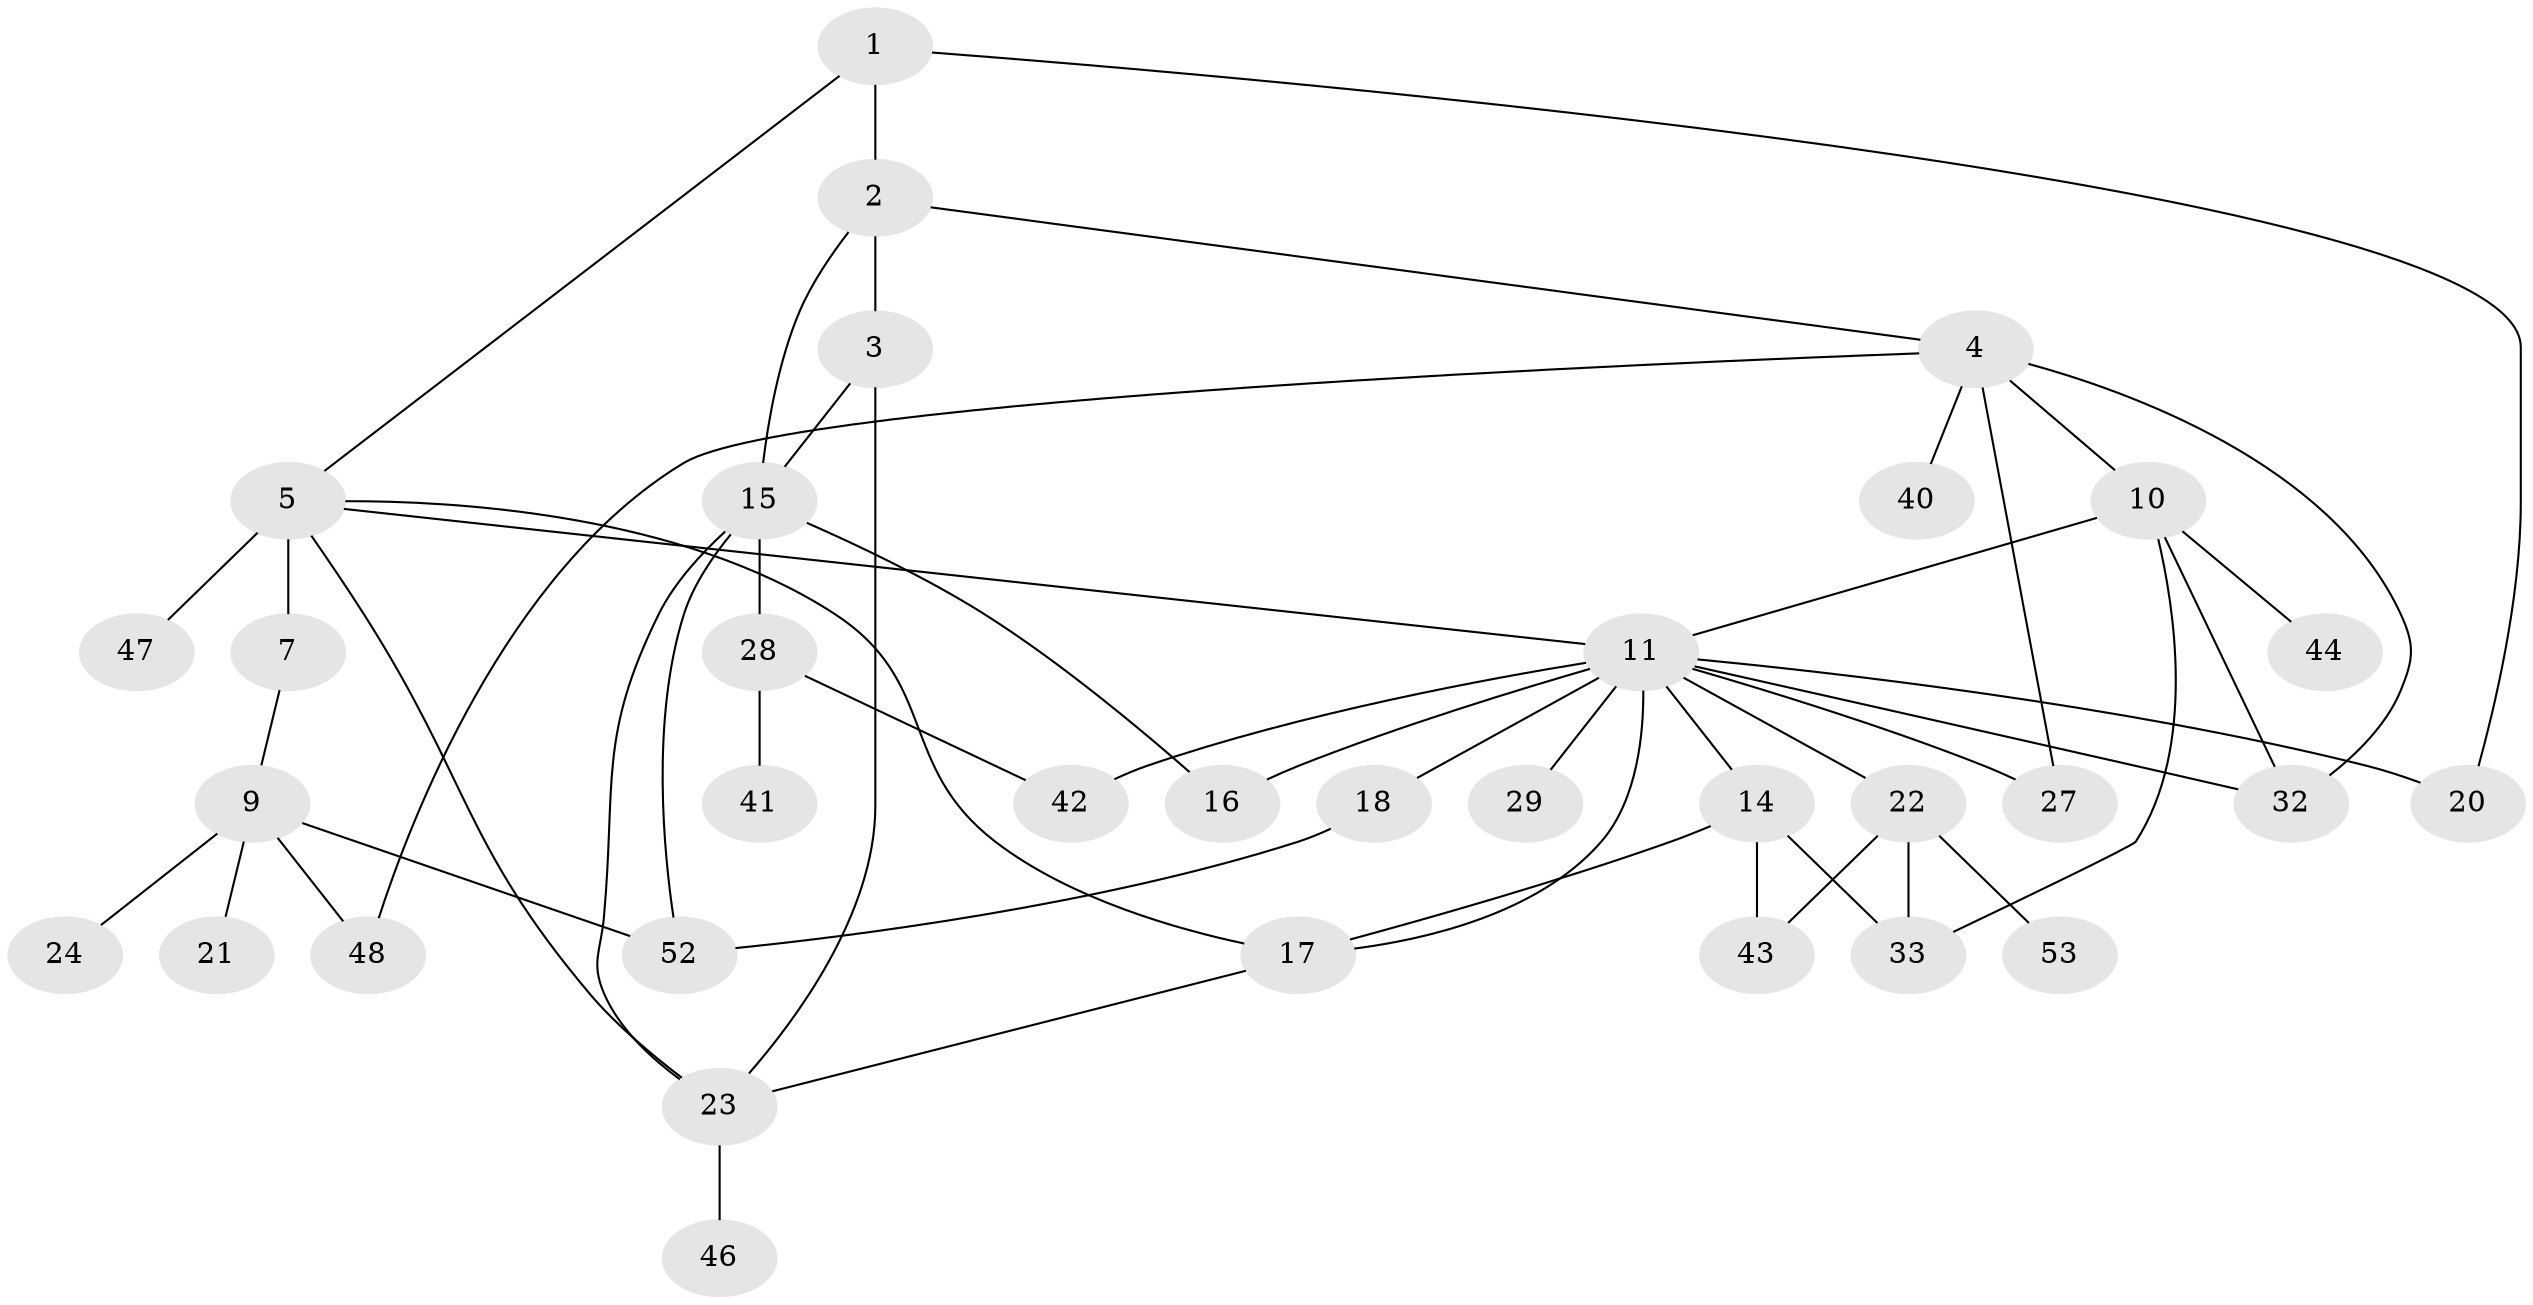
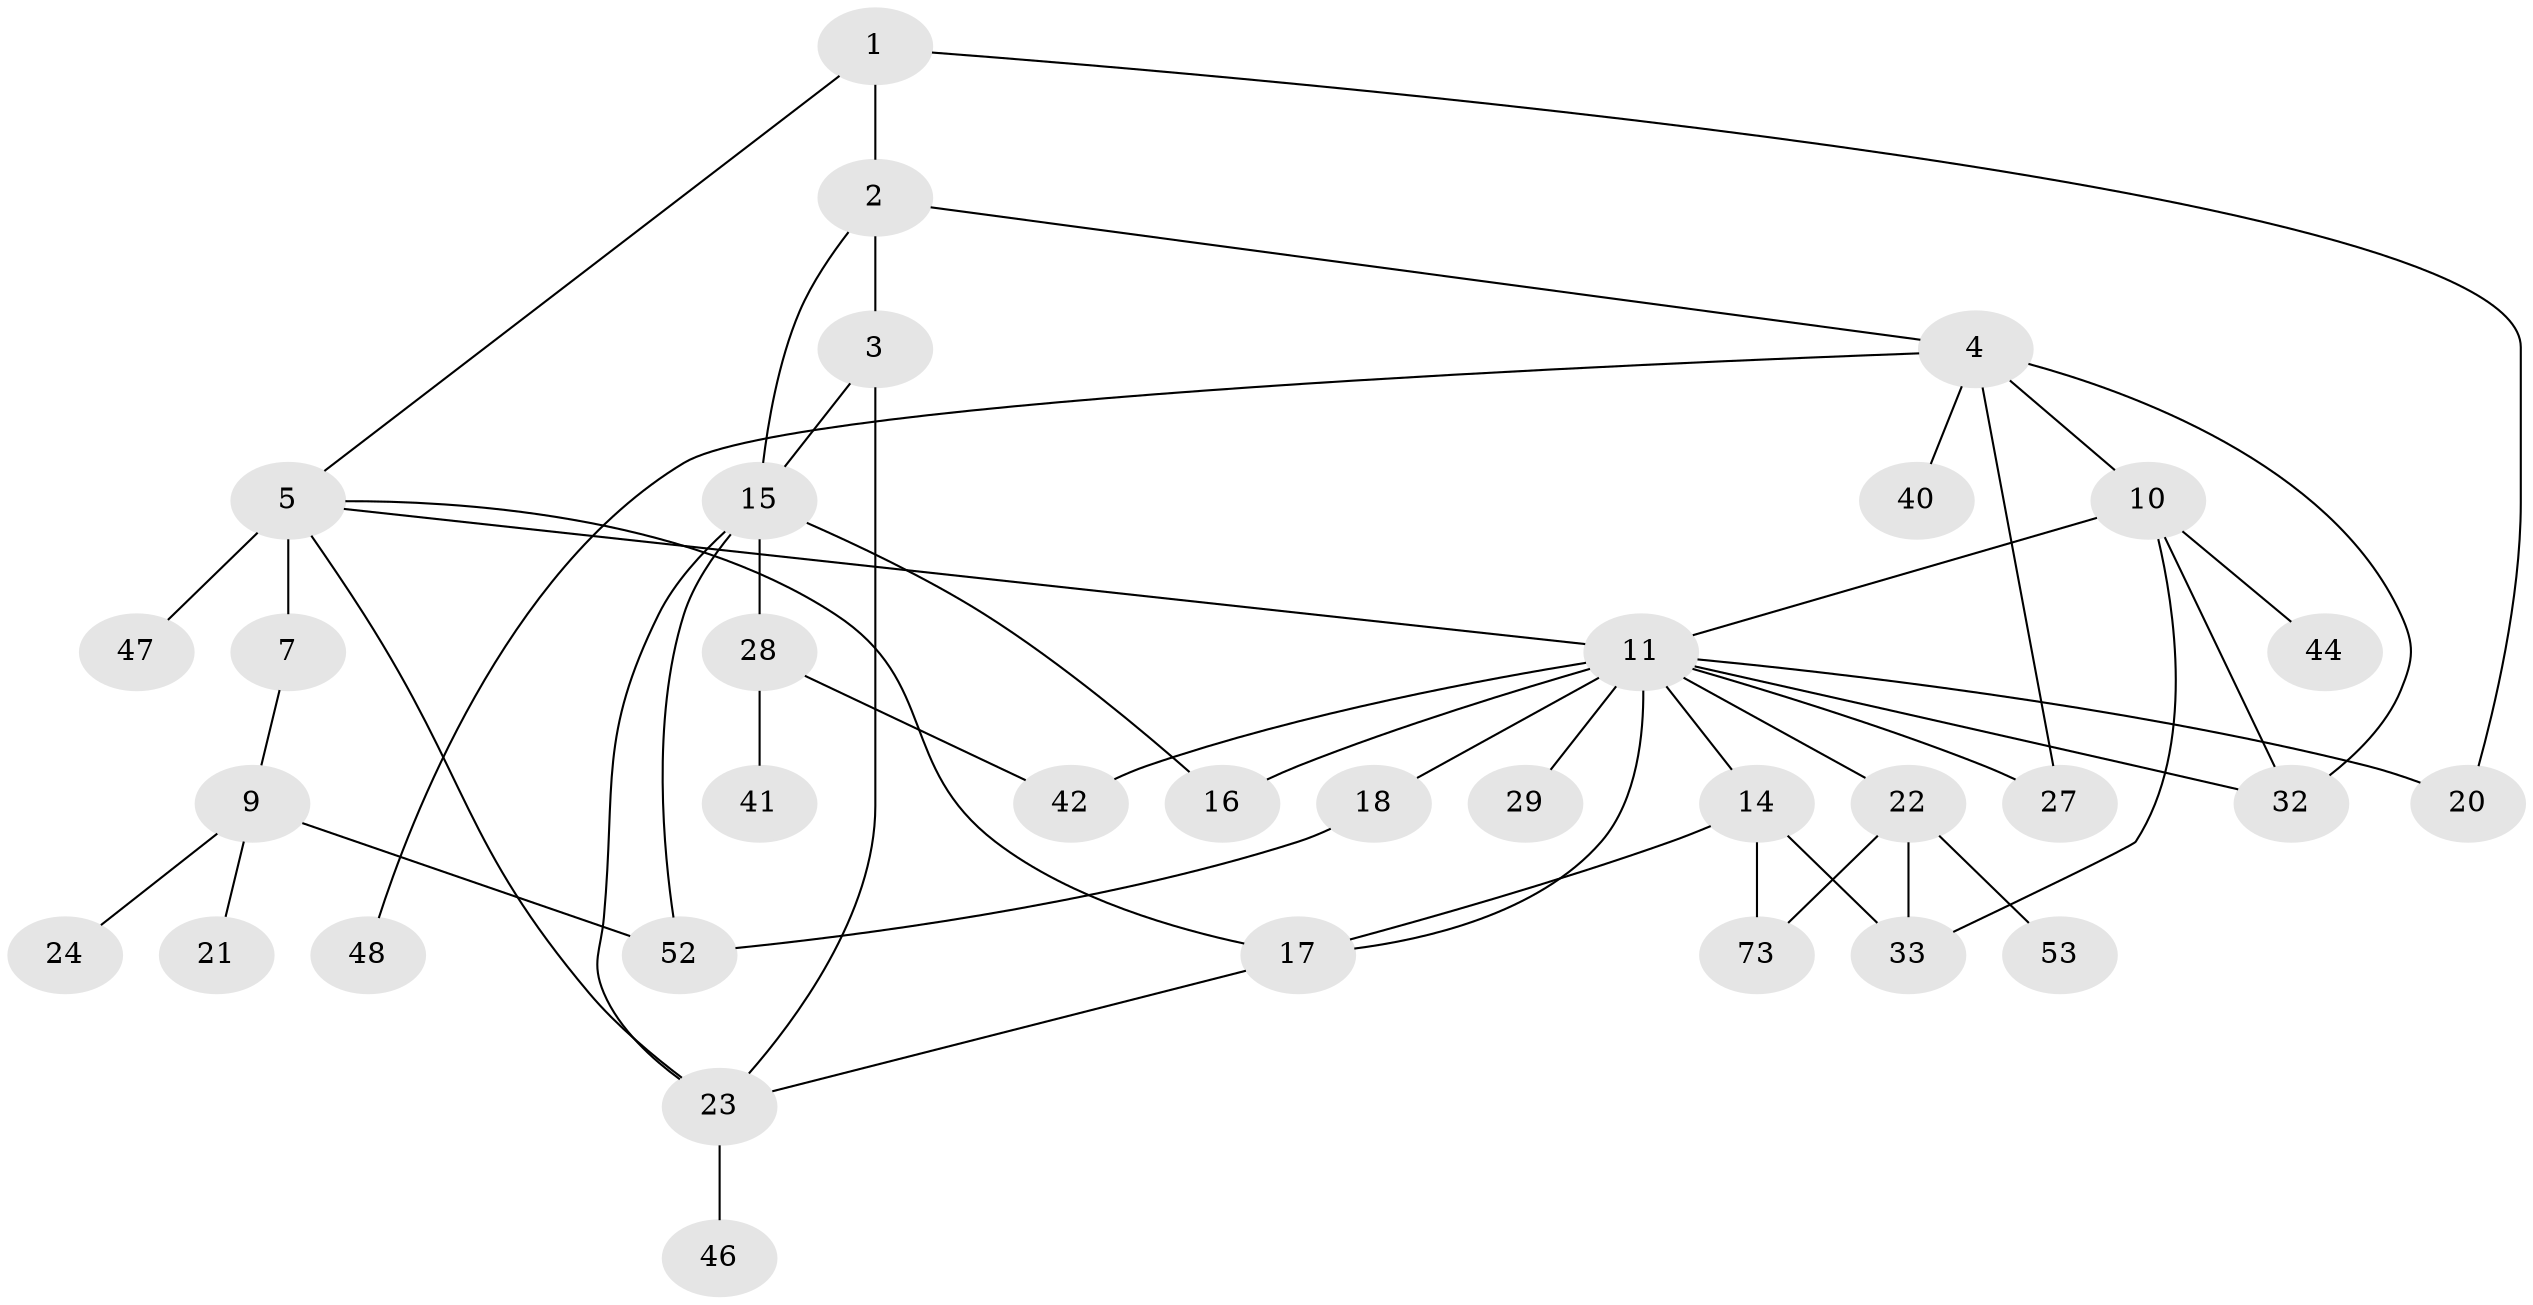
(310, 880) -> none
(1757, 955) -> (1757, 955)
